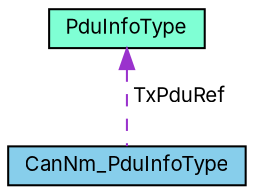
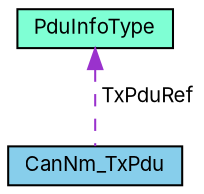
(127, 166) -> (95, 166)
